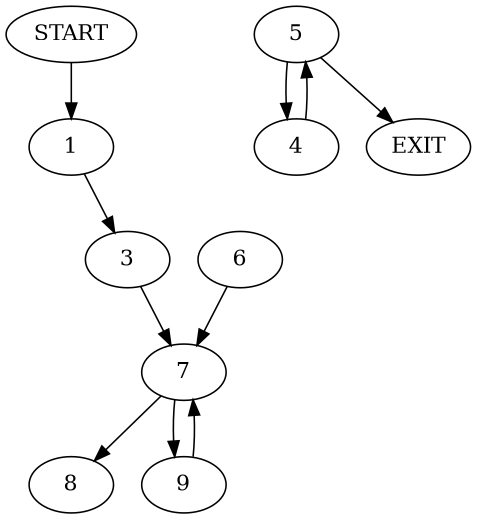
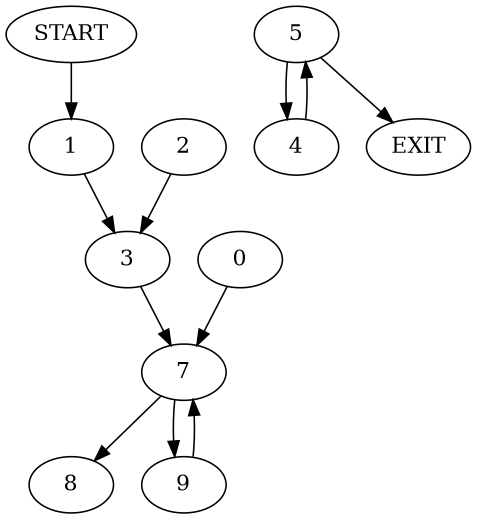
none -> (184, 147)
(240, 260) -> (240, 260)
